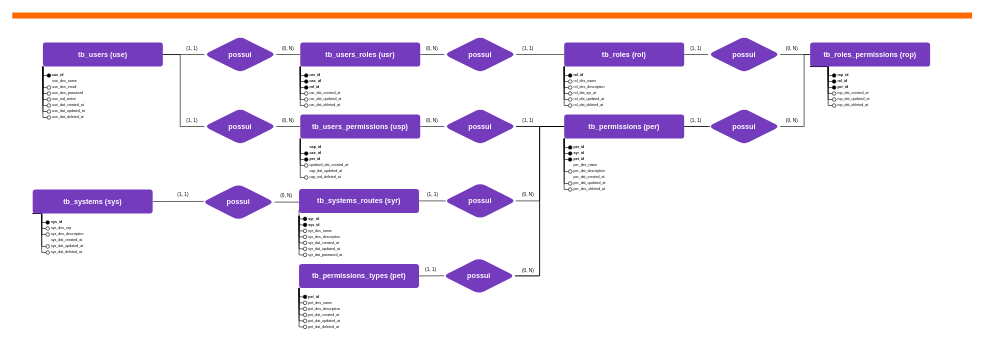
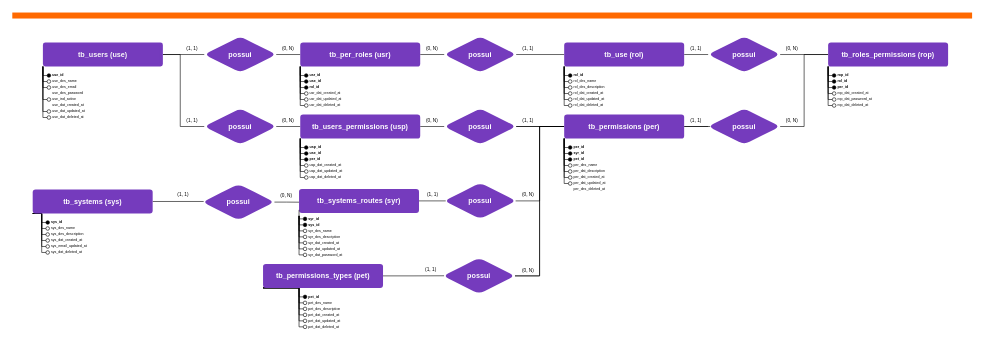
(360, 54) -> (360, 54)
(624, 54) -> (624, 54)
(870, 54) -> (888, 54)
none -> (45, 81)
(45, 93) -> none
(587, 93) -> (591, 93)
(856, 99) -> (857, 99)
(45, 105) -> none
none -> (303, 147)
(332, 165) -> (328, 165)
none -> (567, 165)
none -> (303, 171)
(327, 177) -> (327, 177)
none -> (567, 177)
(564, 189) -> none
(62, 228) -> (63, 228)
none -> (44, 240)
(69, 246) -> (70, 246)
(359, 276) -> (323, 276)
